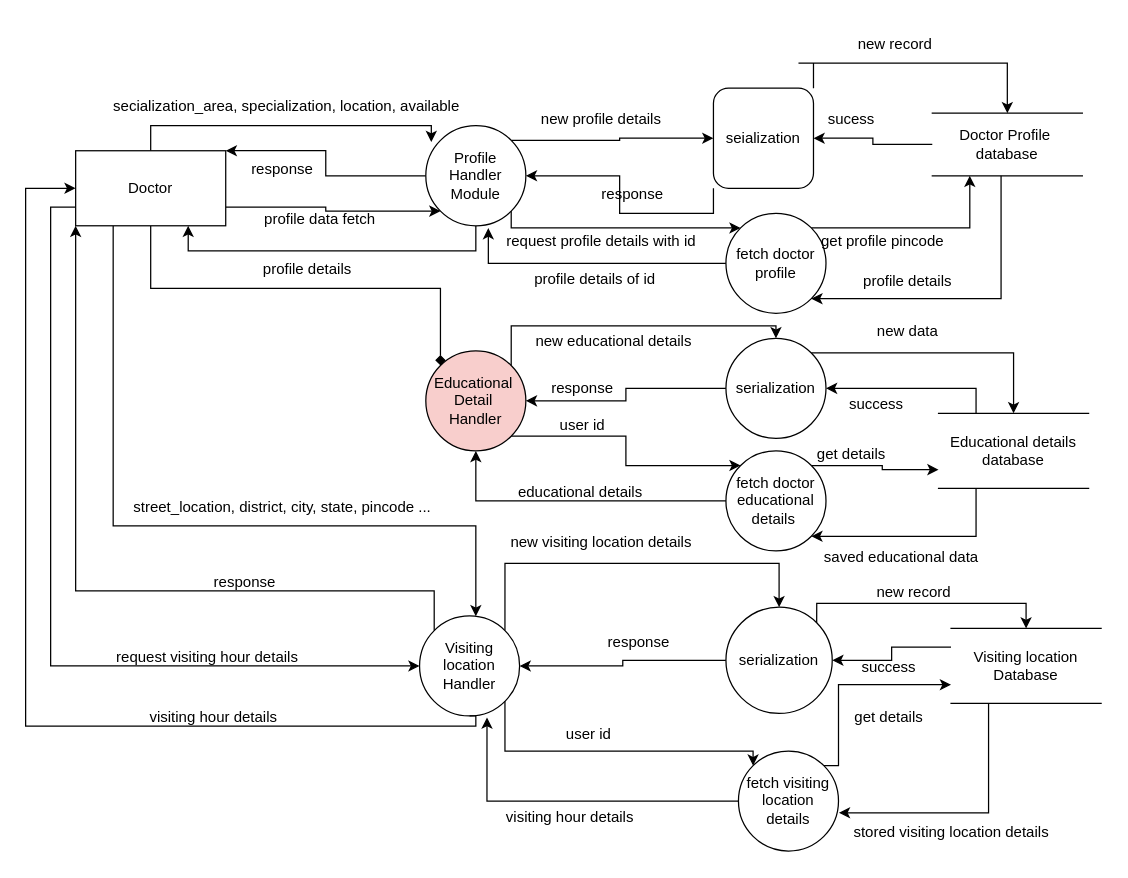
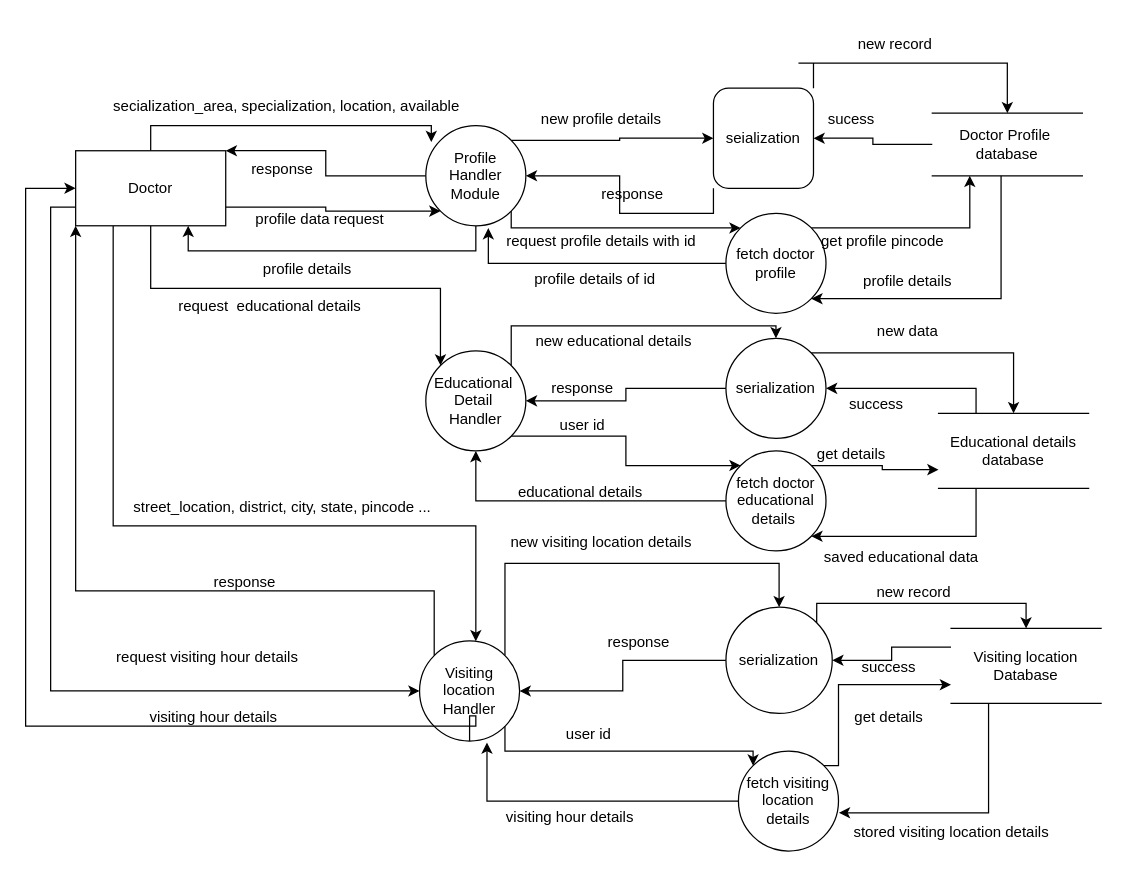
(320, 219) -> (320, 219)
none -> (269, 307)
(440, 355) -> (440, 355)
(476, 401) -> (476, 401)
(469, 666) -> (469, 691)
